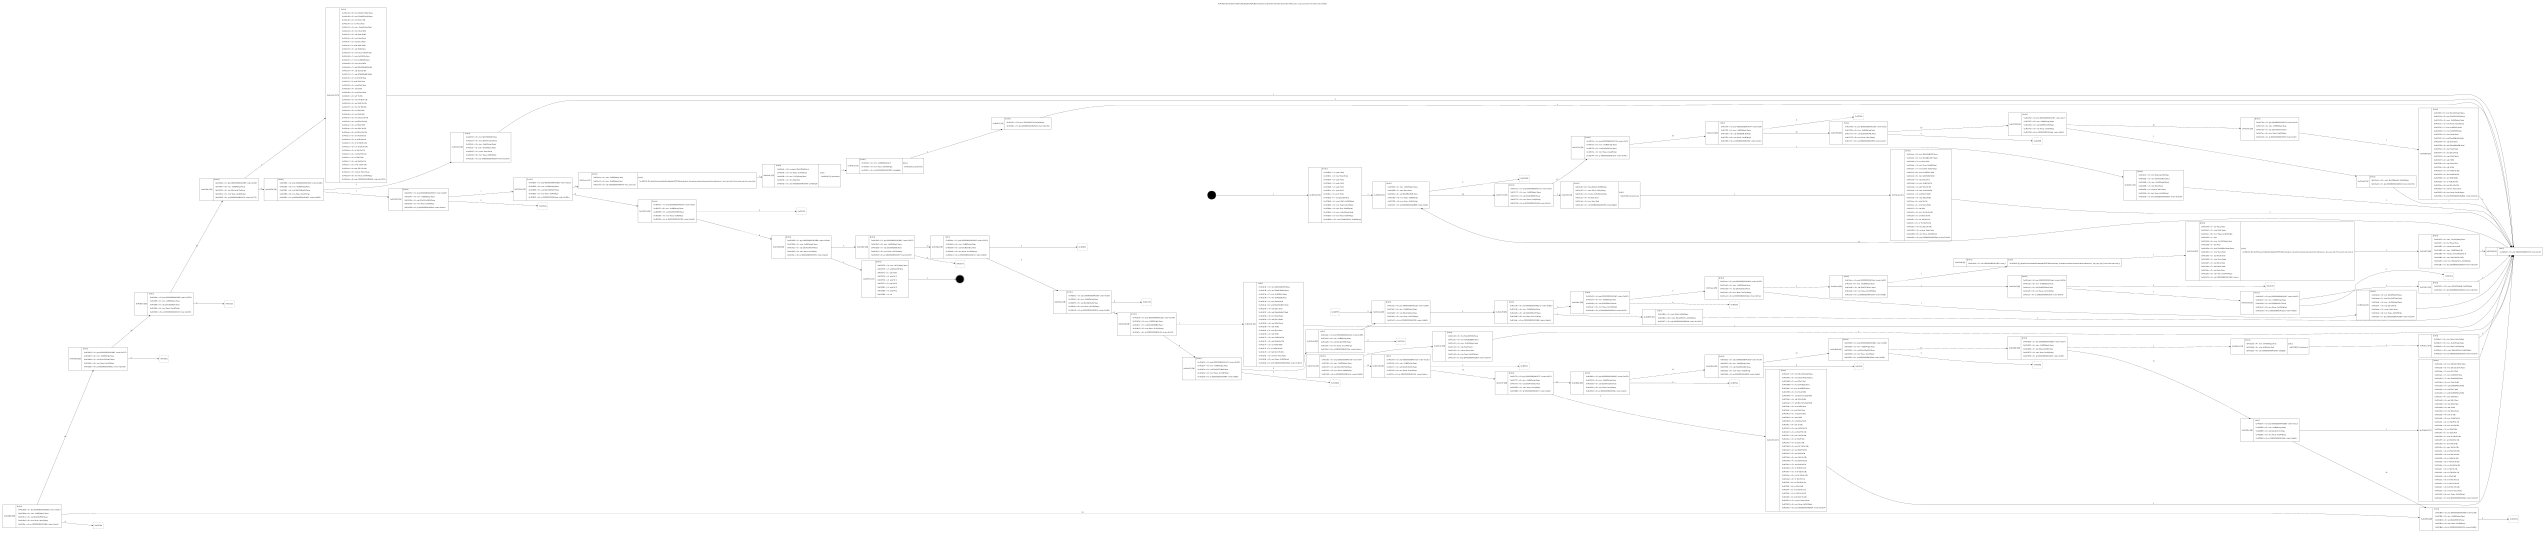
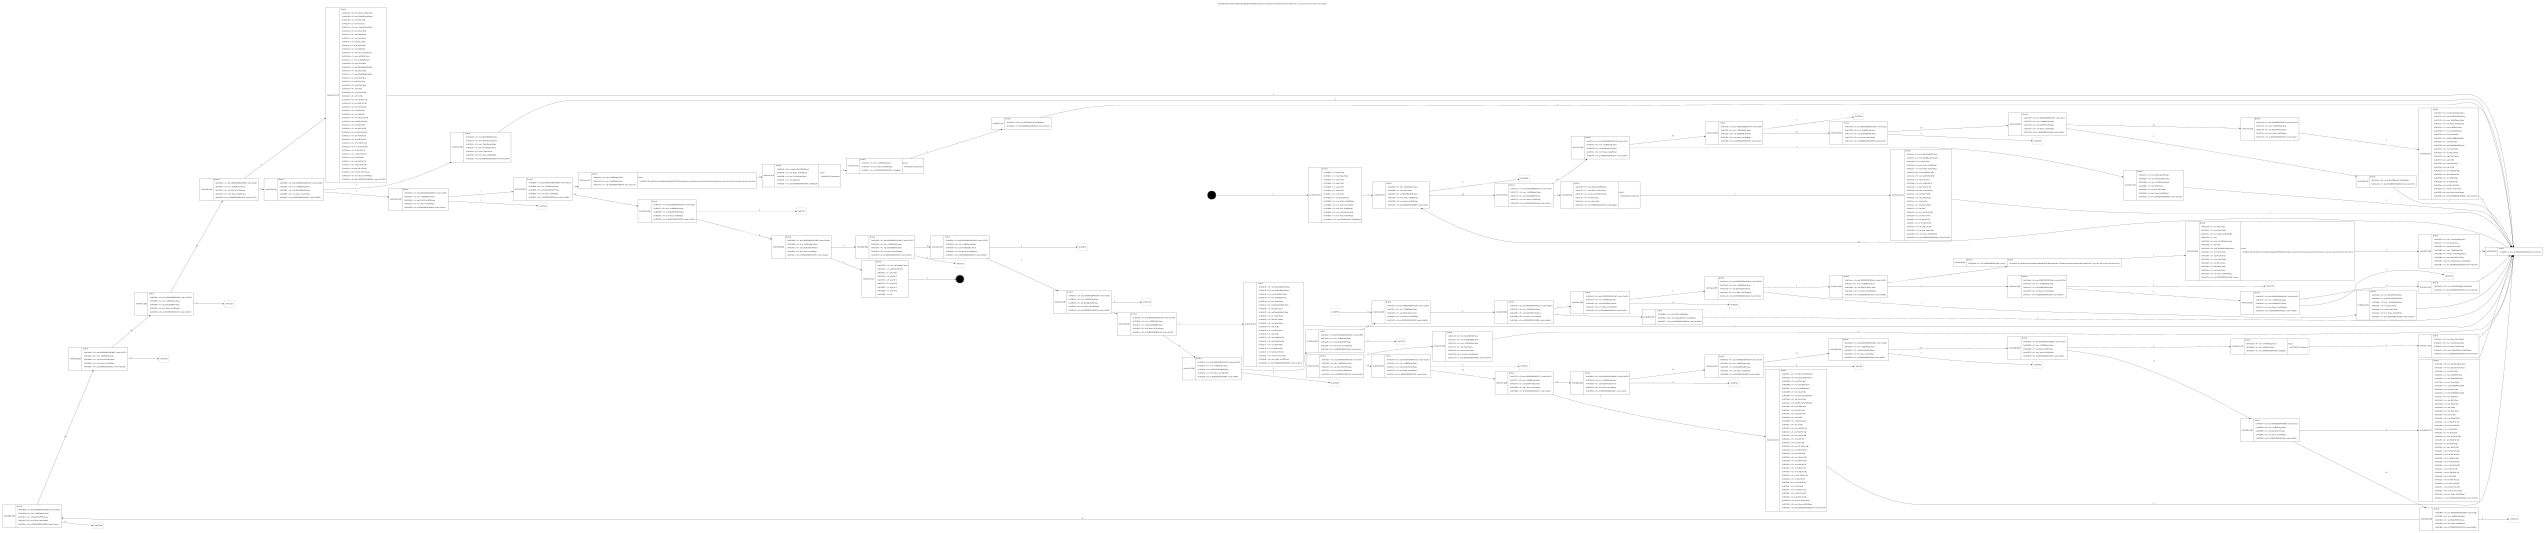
(1240, 513) -> (1241, 519)
